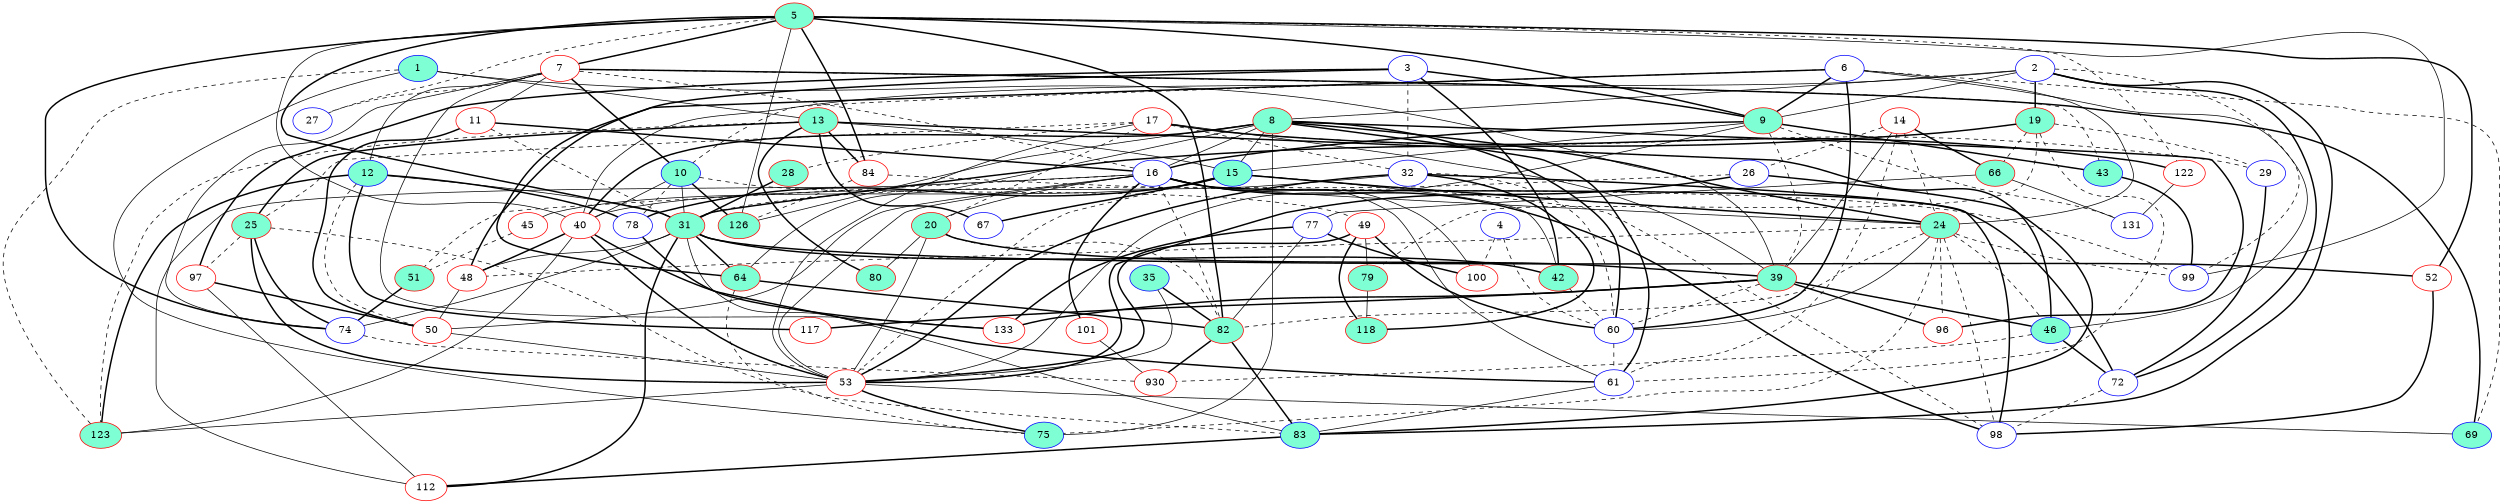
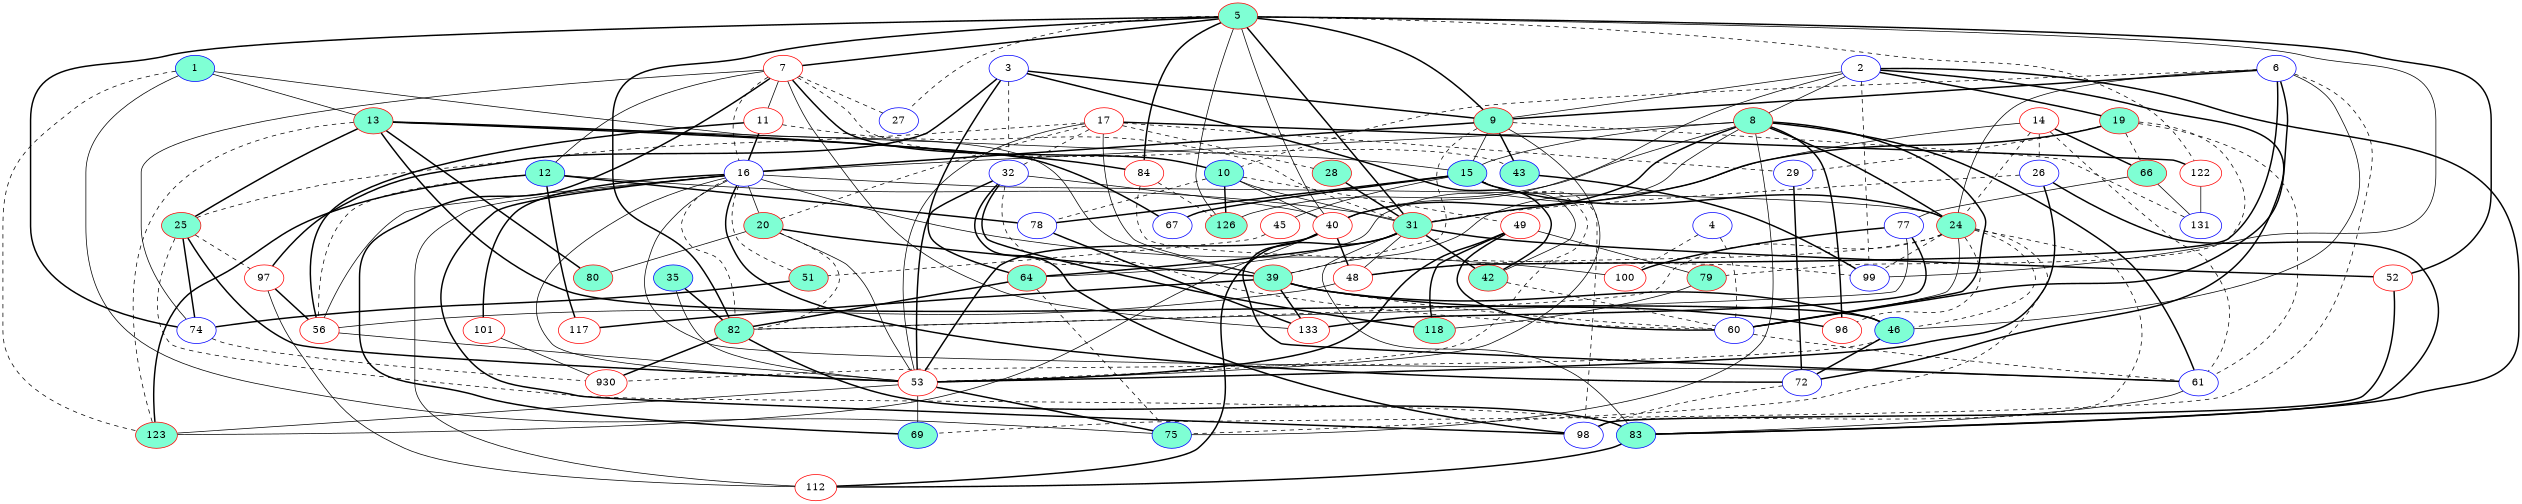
(519, 285) -> none
(432, 330) -> (319, 330)
